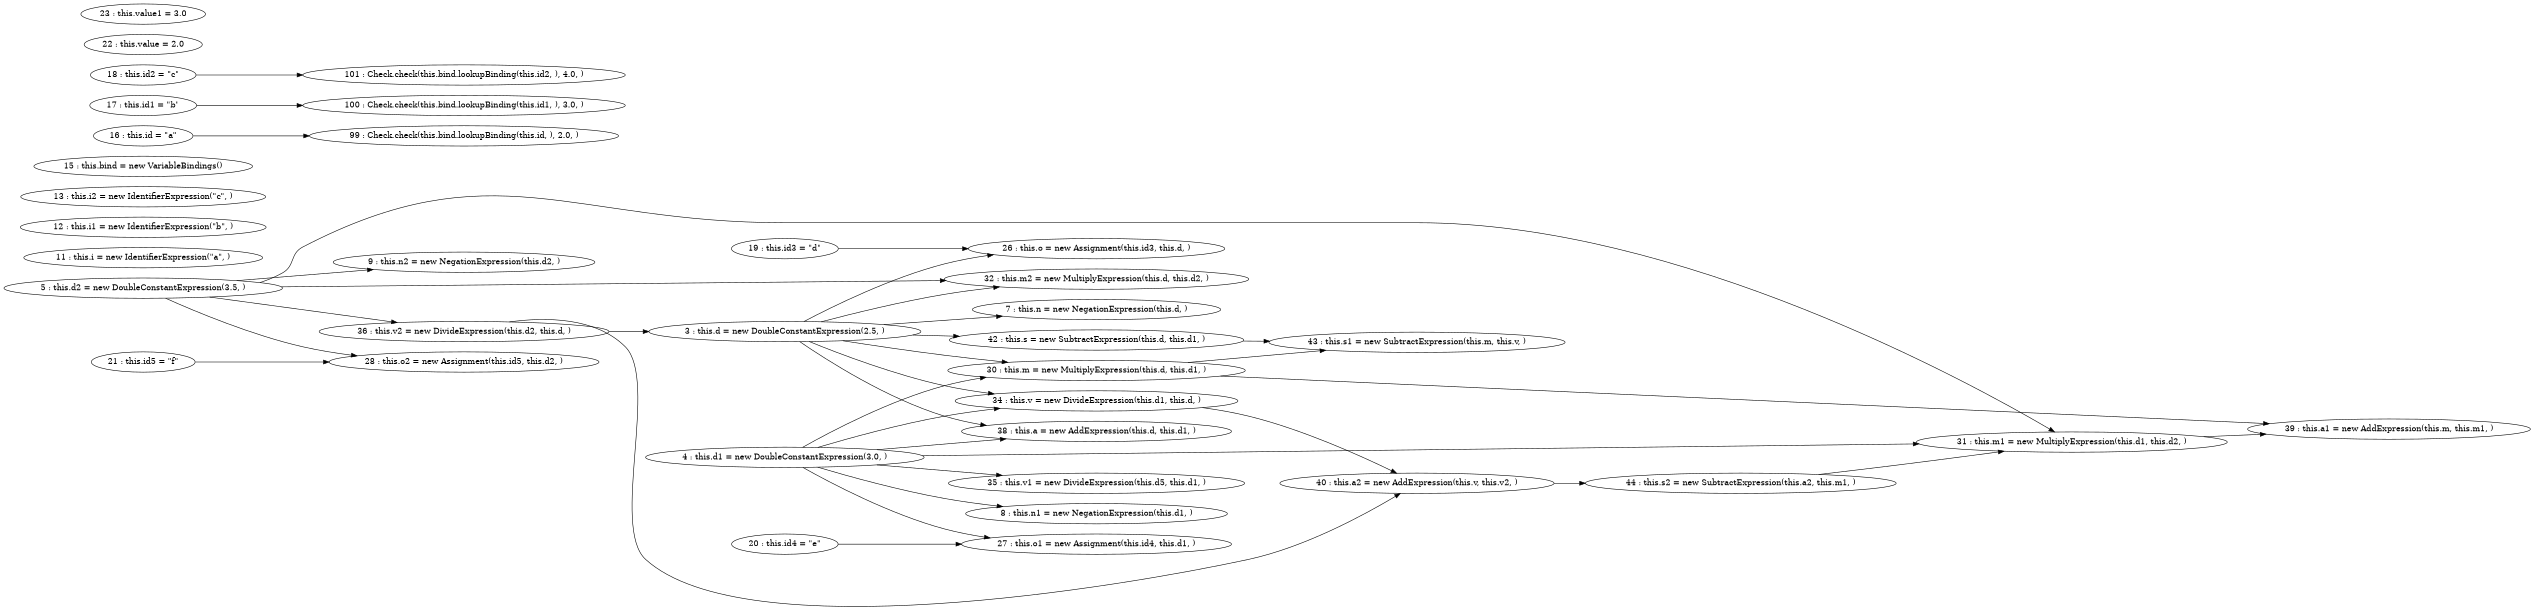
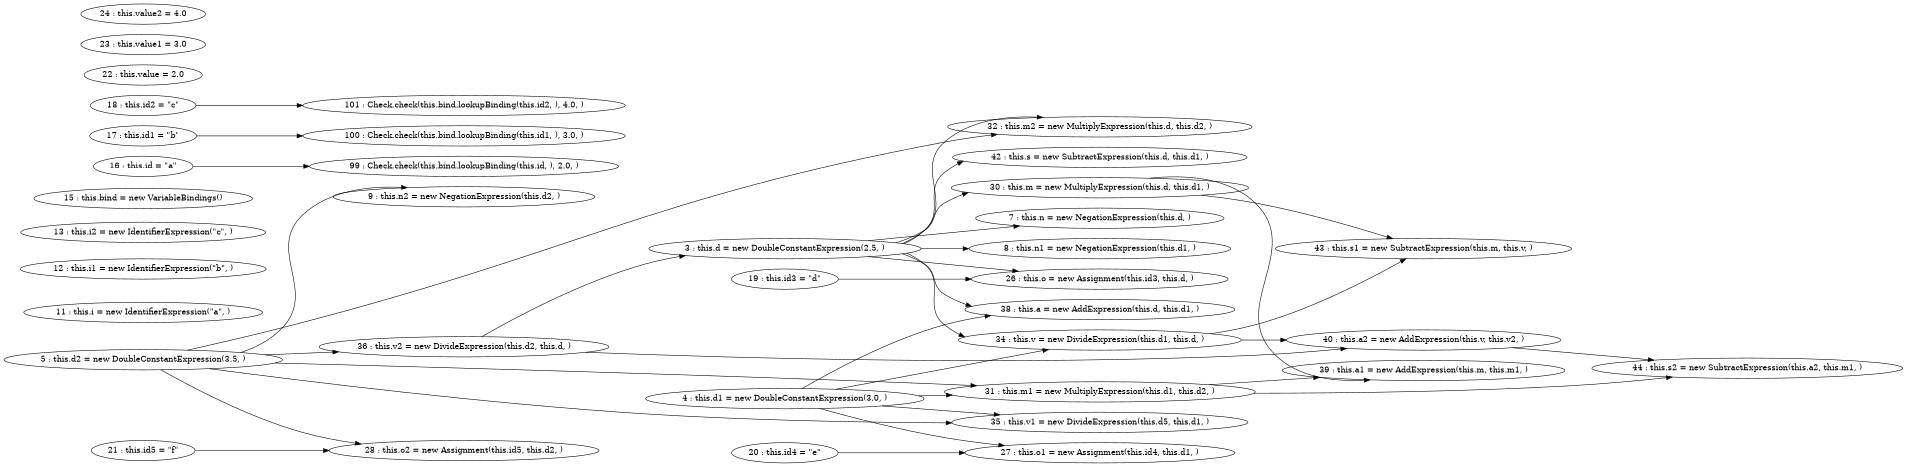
none -> (143, 14)
(1254, 341) -> (1309, 306)
(889, 405) -> none
none -> (577, 409)
(1909, 464) -> (1460, 390)
(906, 491) -> (942, 249)
